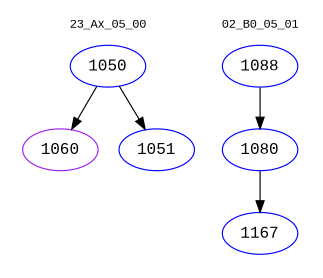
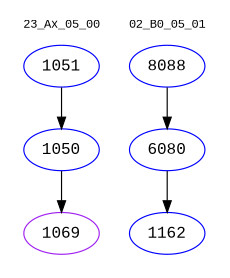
(260, 66) -> (167, 66)
(129, 103) -> (62, 102)
(60, 150) -> (62, 233)
(260, 150) -> (167, 150)
(260, 233) -> (167, 233)
